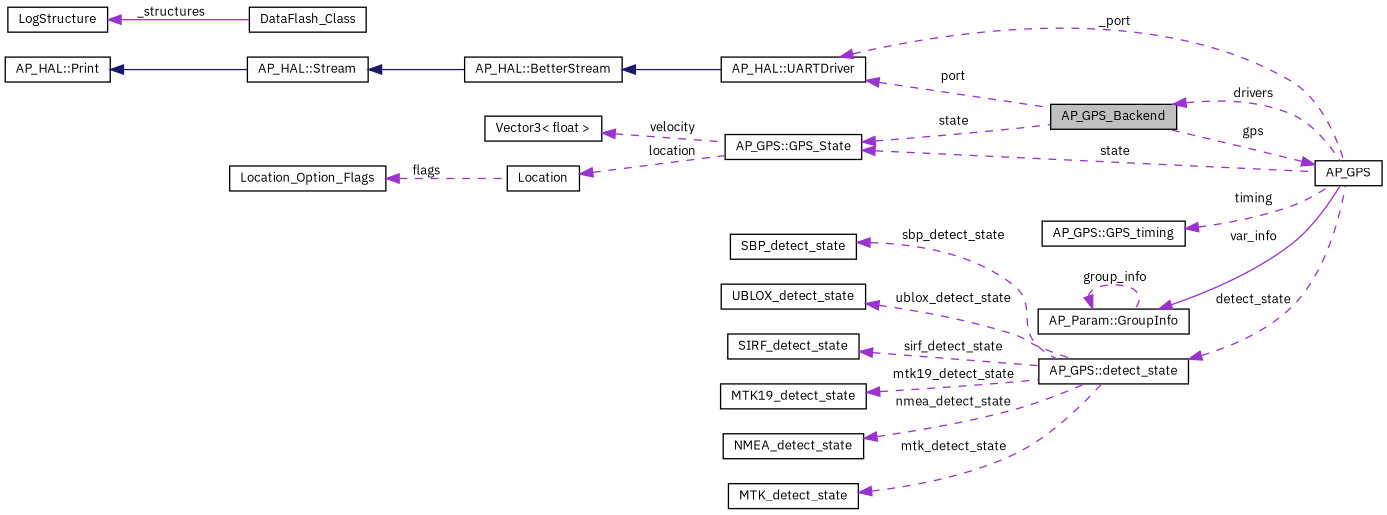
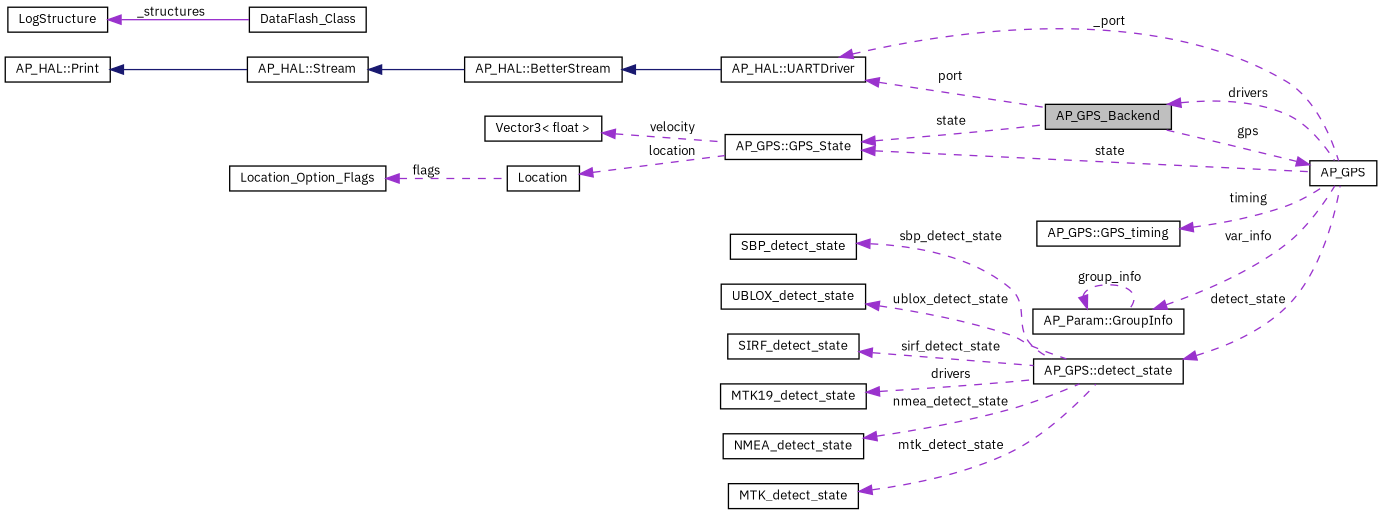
(1267, 261) -> (1262, 261)
(952, 375) -> (950, 375)
